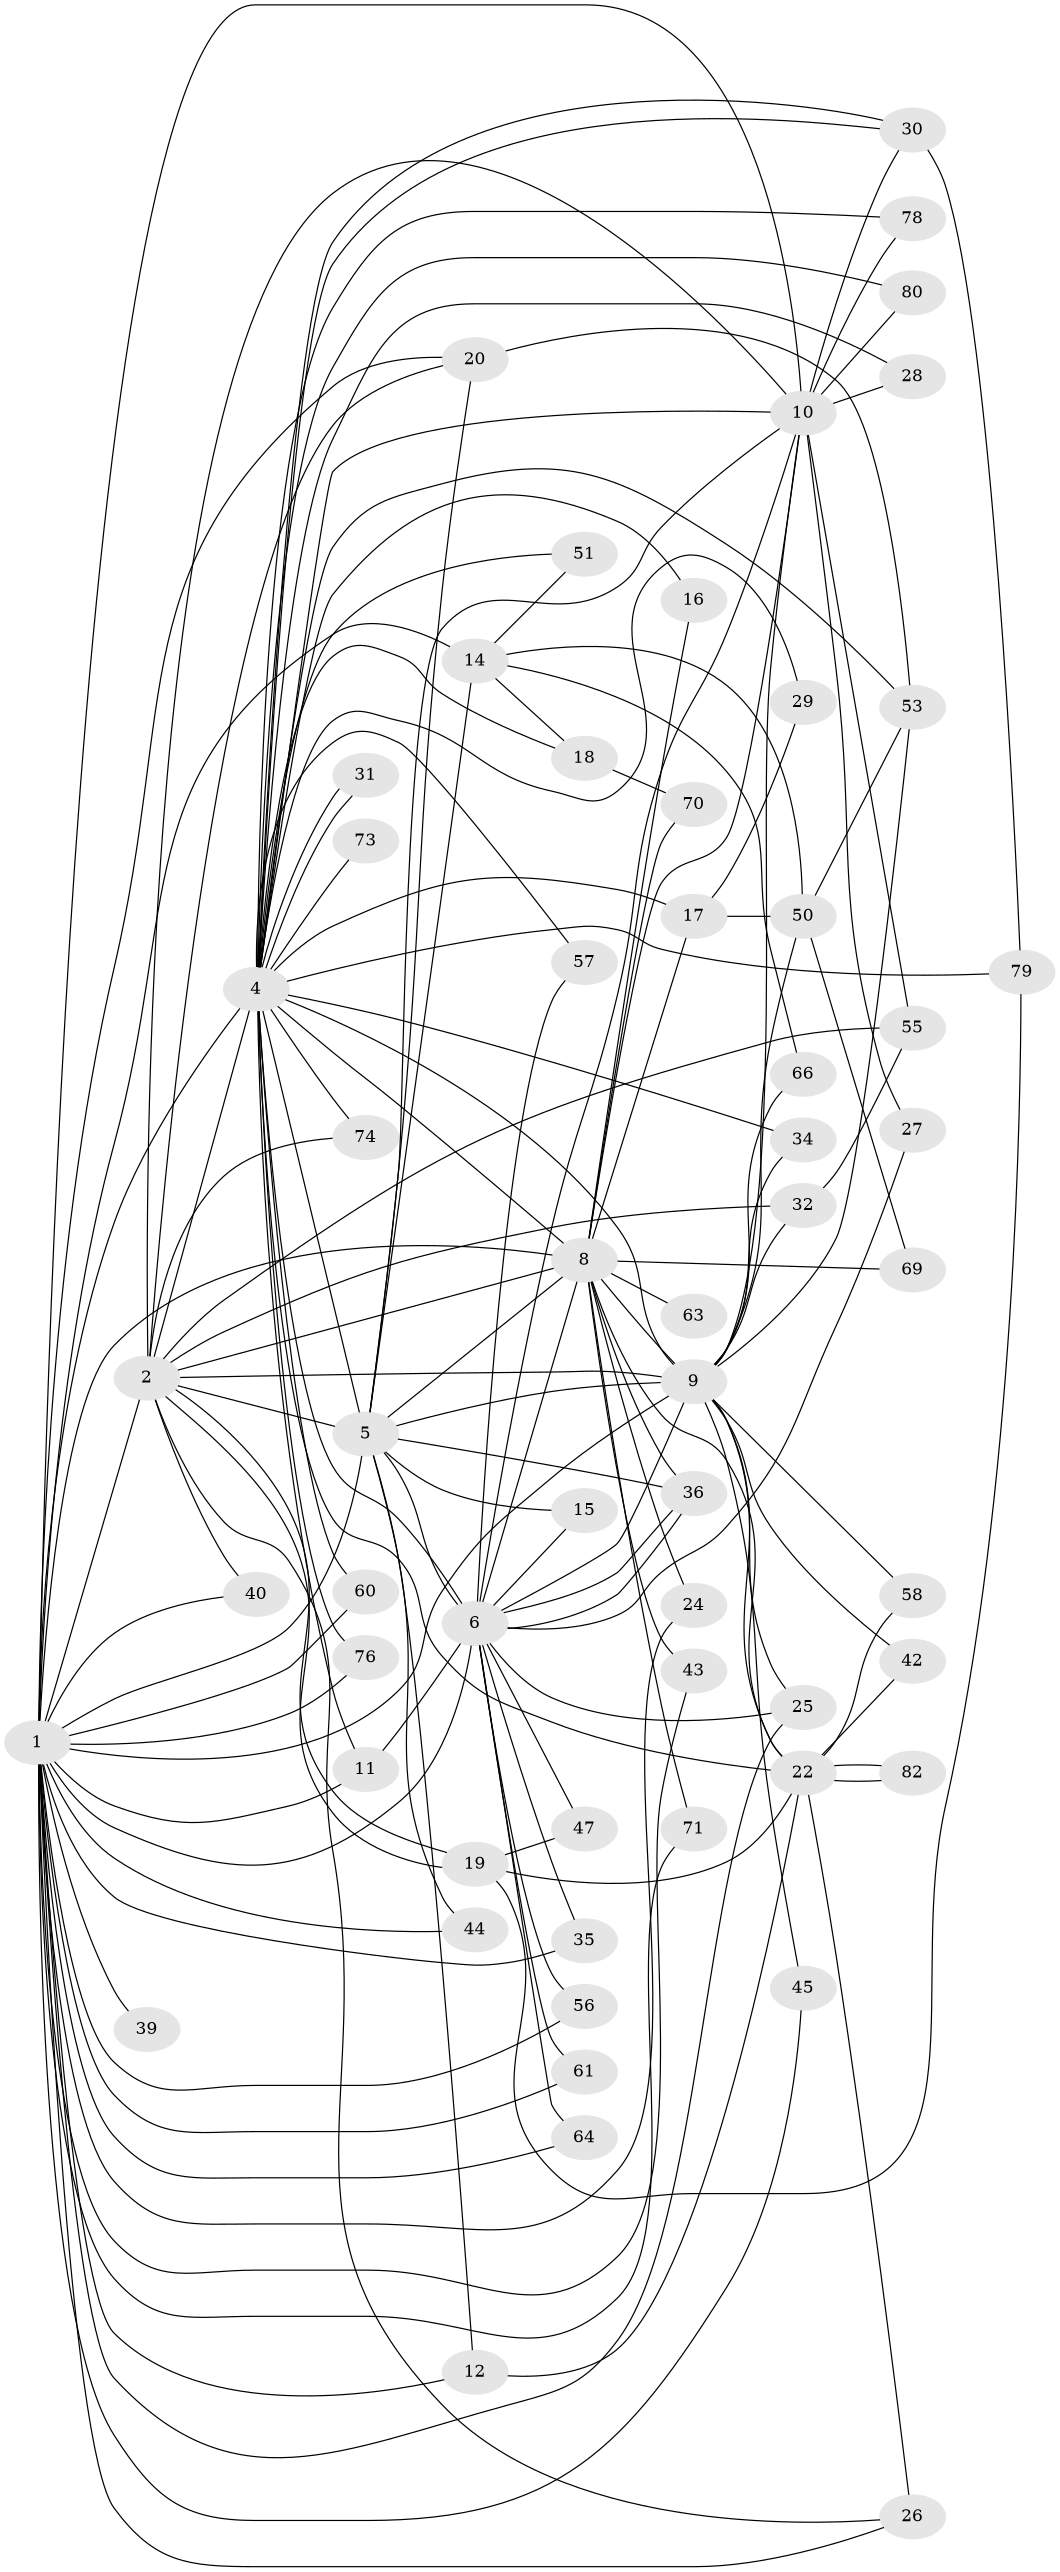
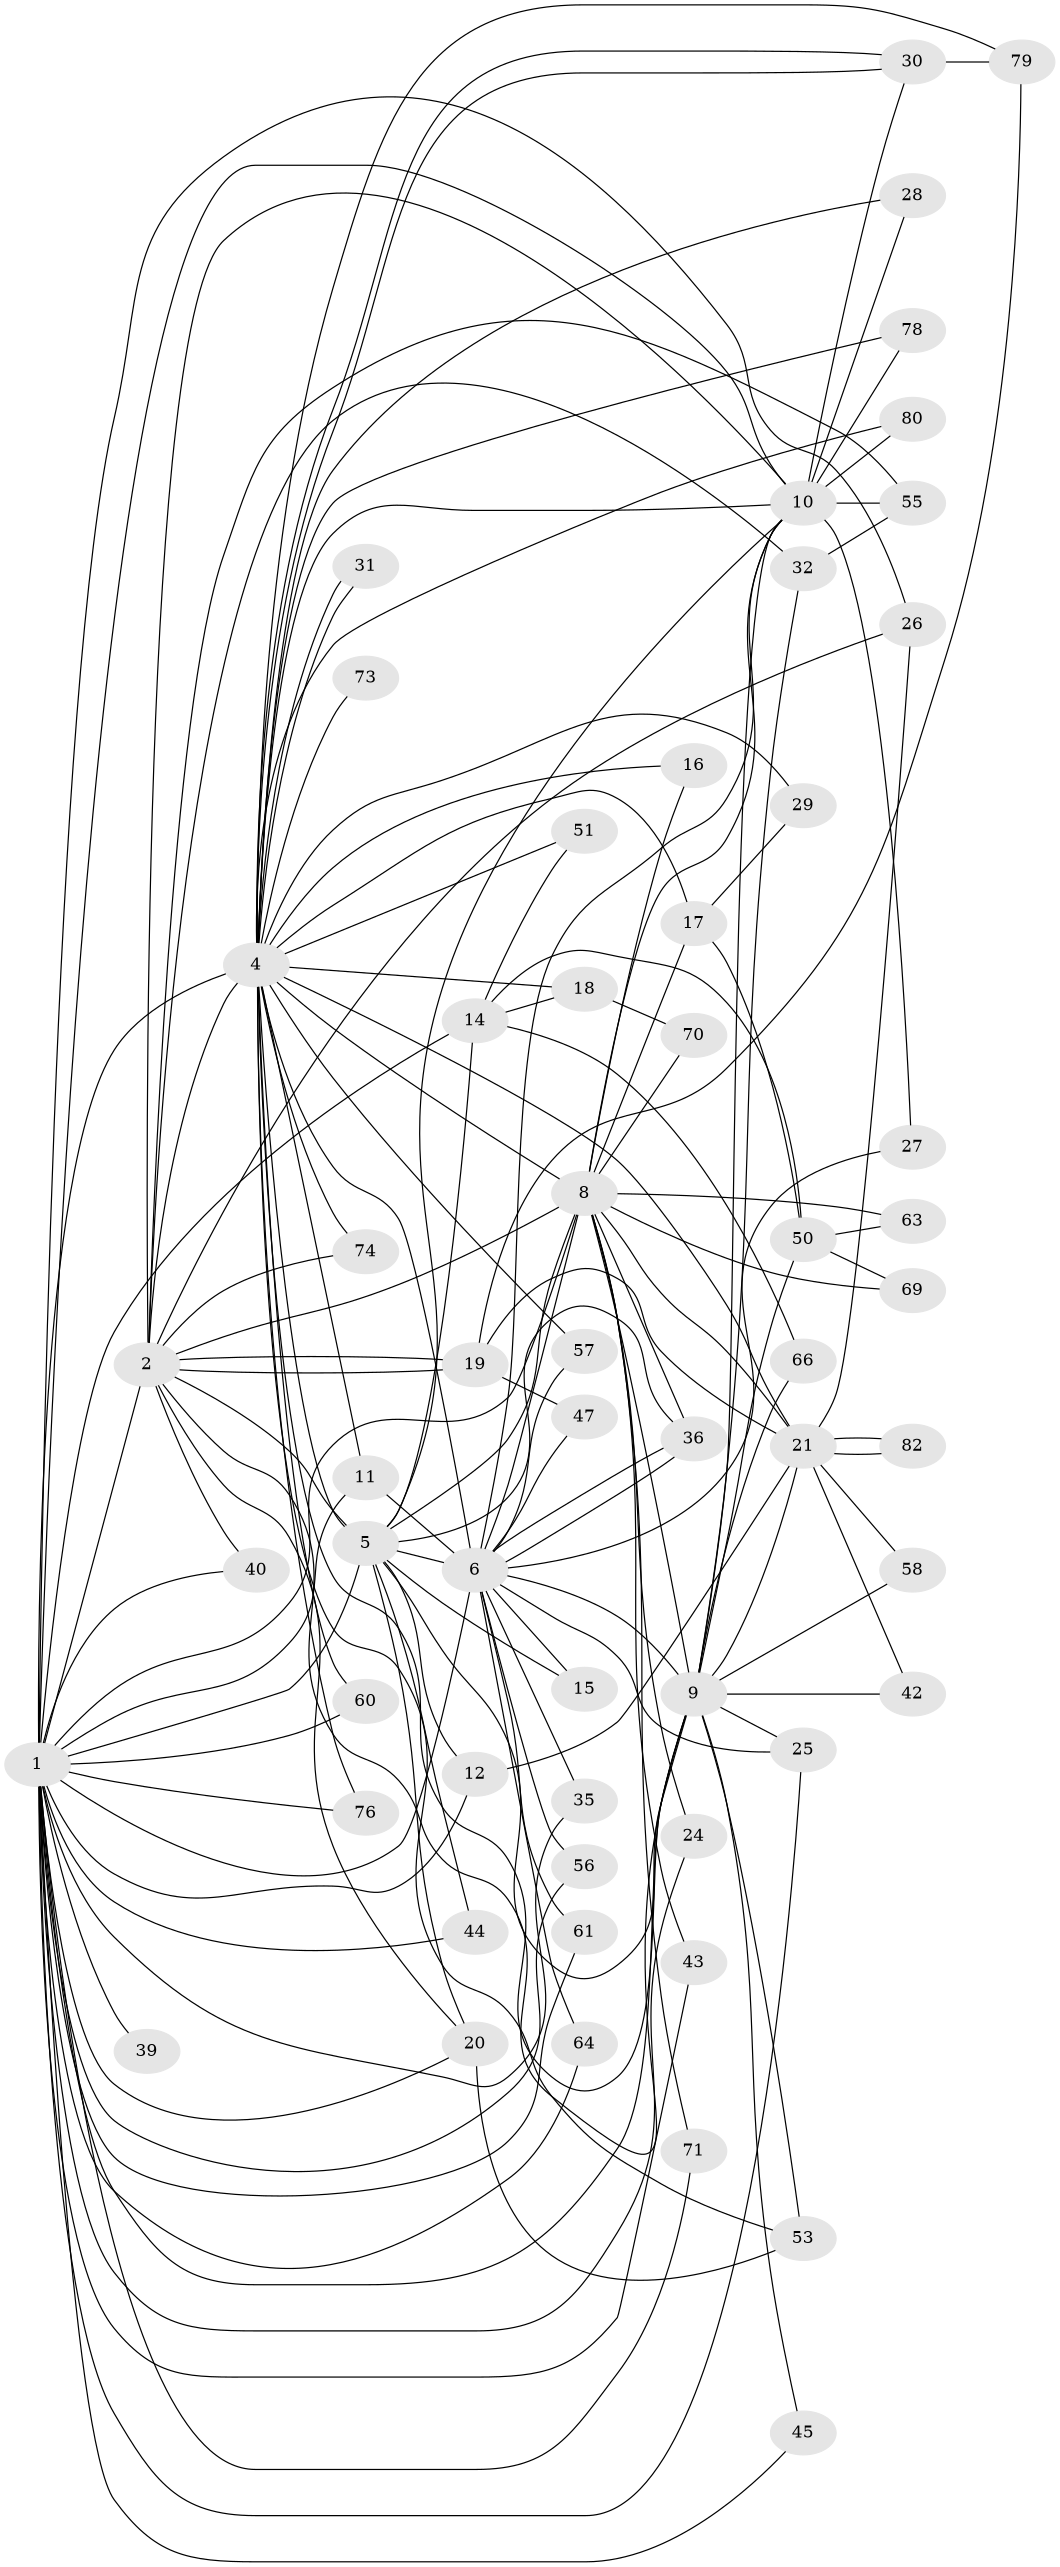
(858, 812) -> (852, 1231)
(803, 1140) -> none
(803, 1773) -> (803, 1446)
